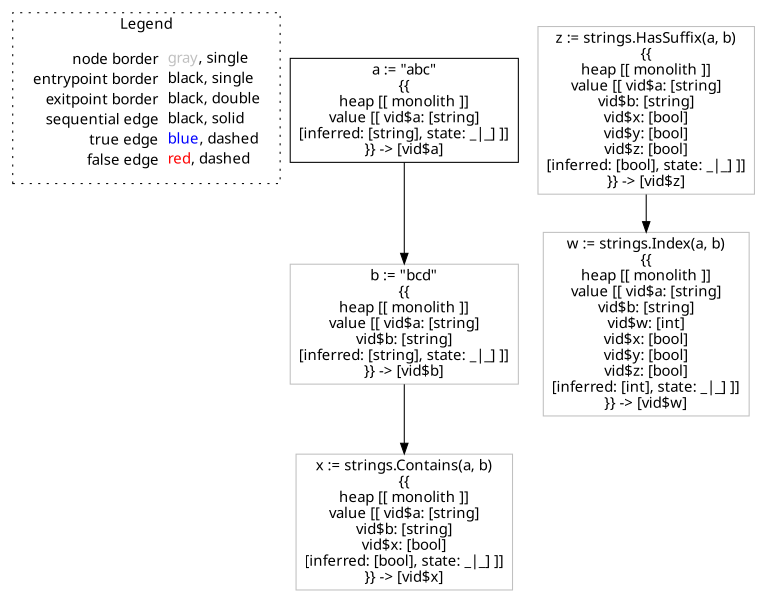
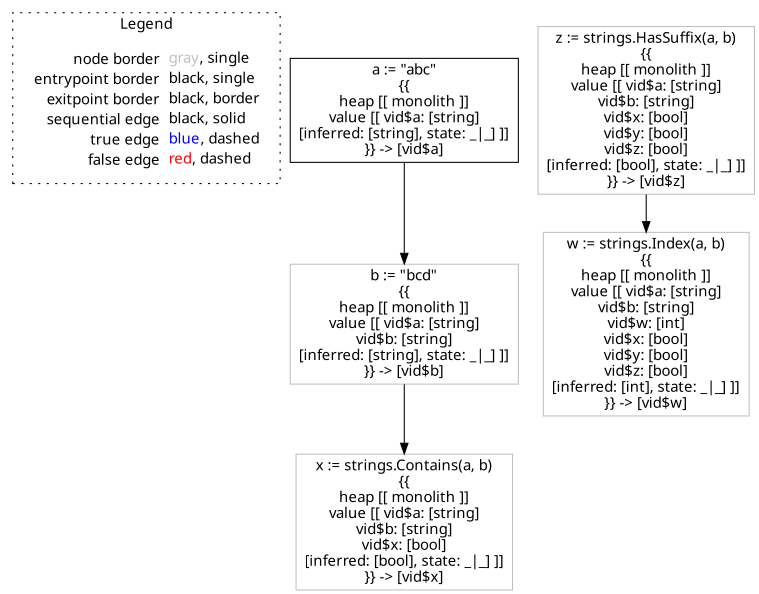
(232, 99) -> (232, 99)
